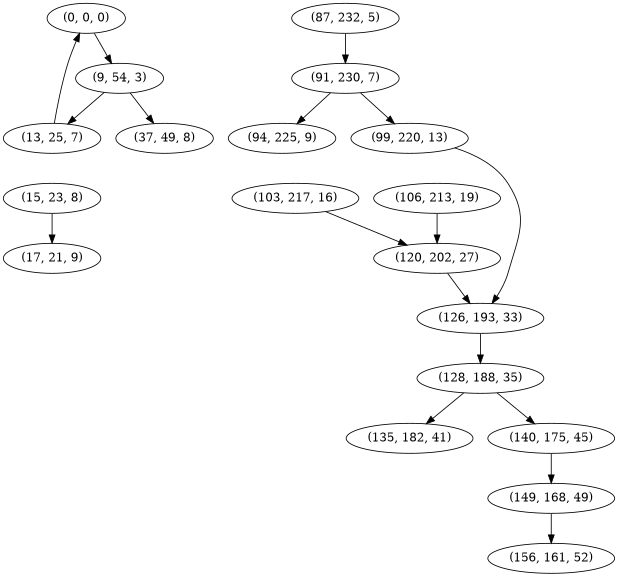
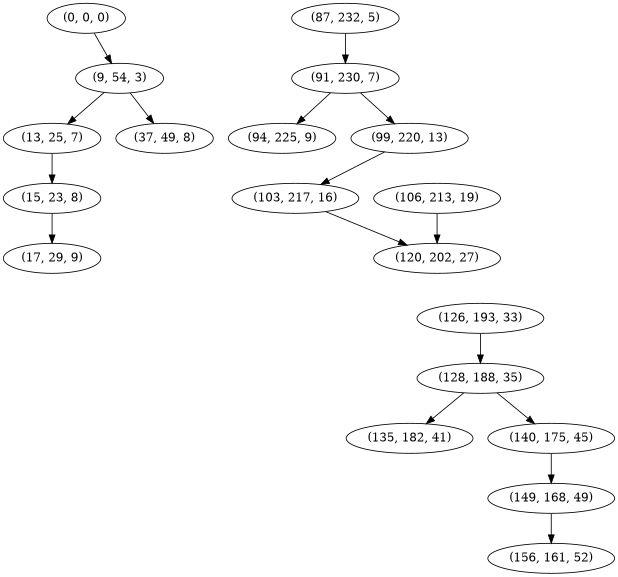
(63, 81) -> (52, 164)
(519, 208) -> (356, 166)
(52, 258) -> (52, 258)
(456, 285) -> none
